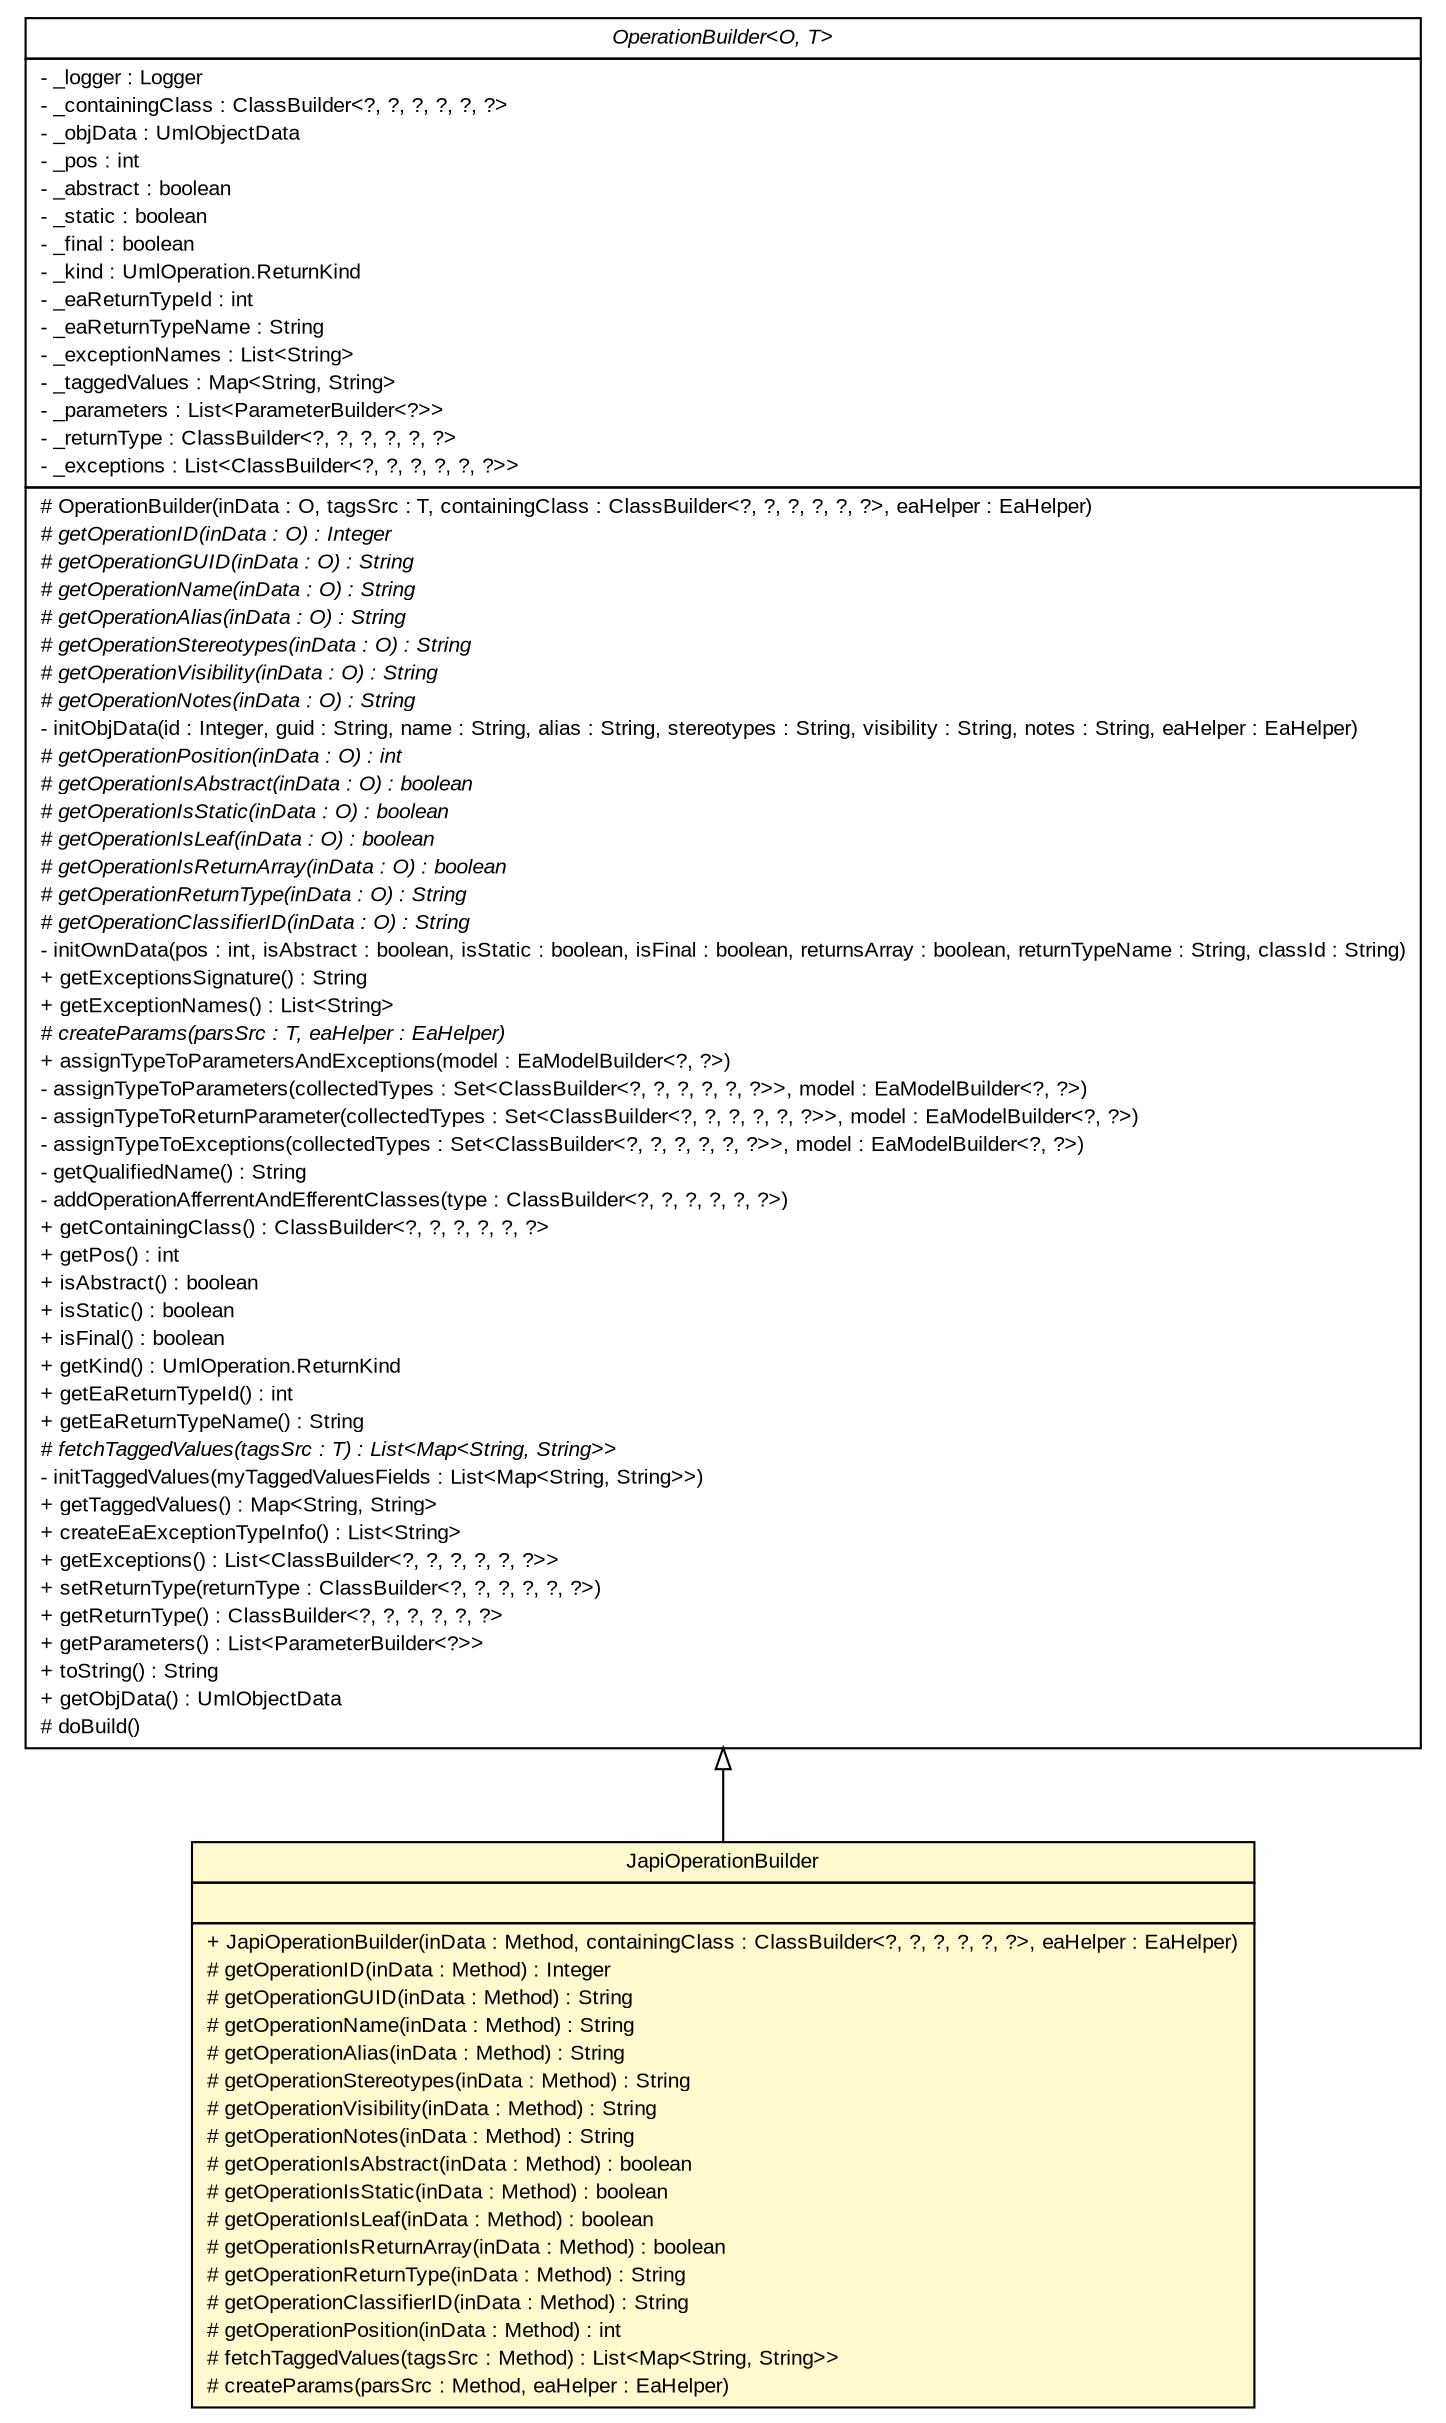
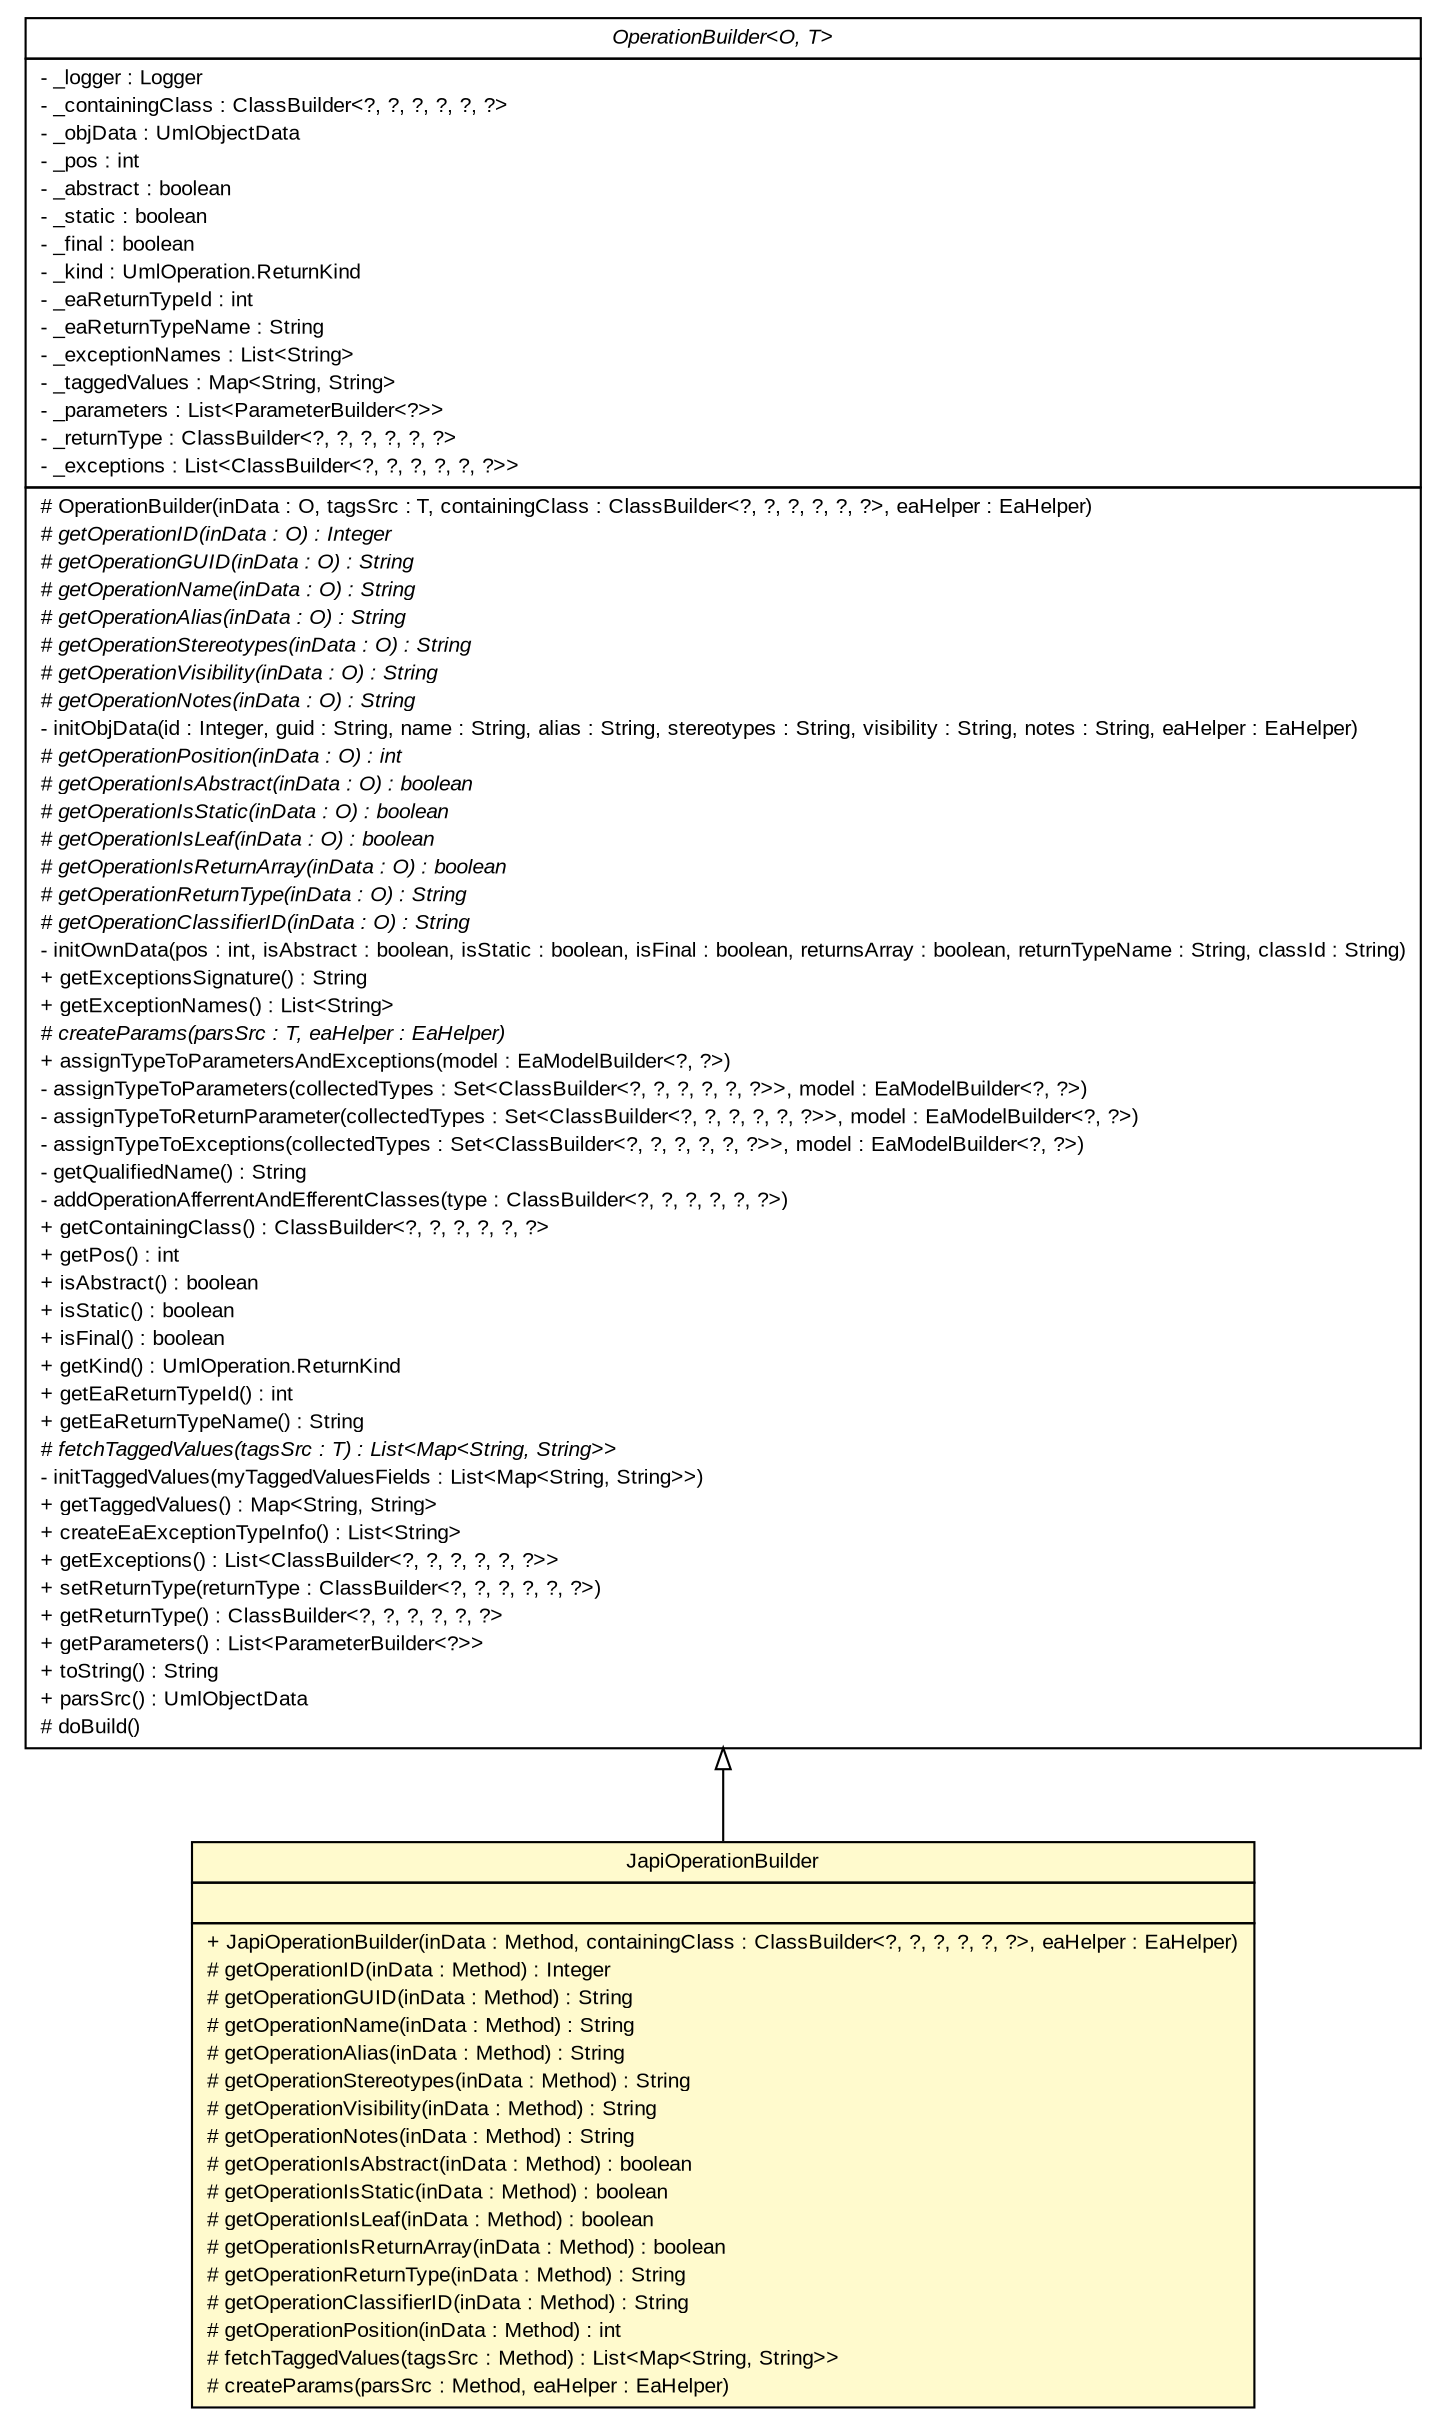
(192, 1699) -> (175, 1699)
